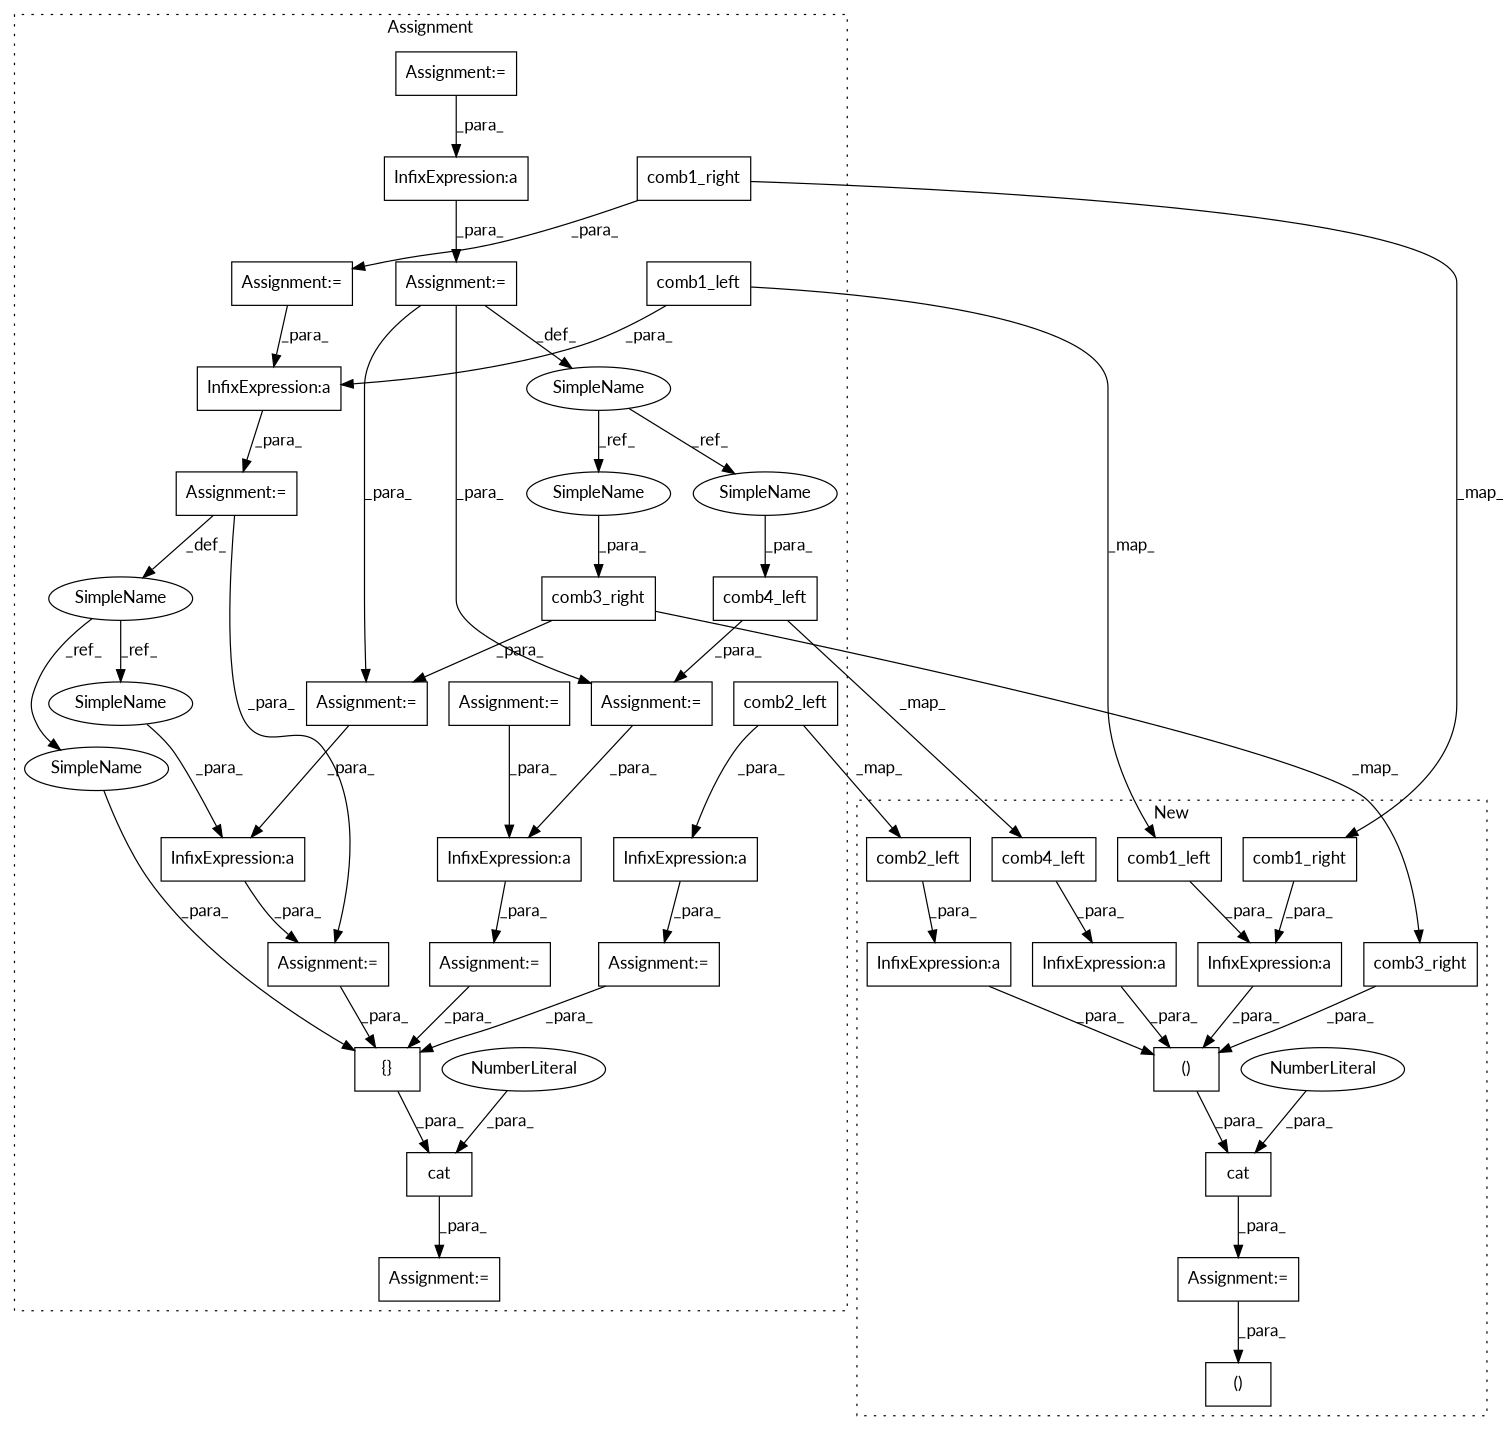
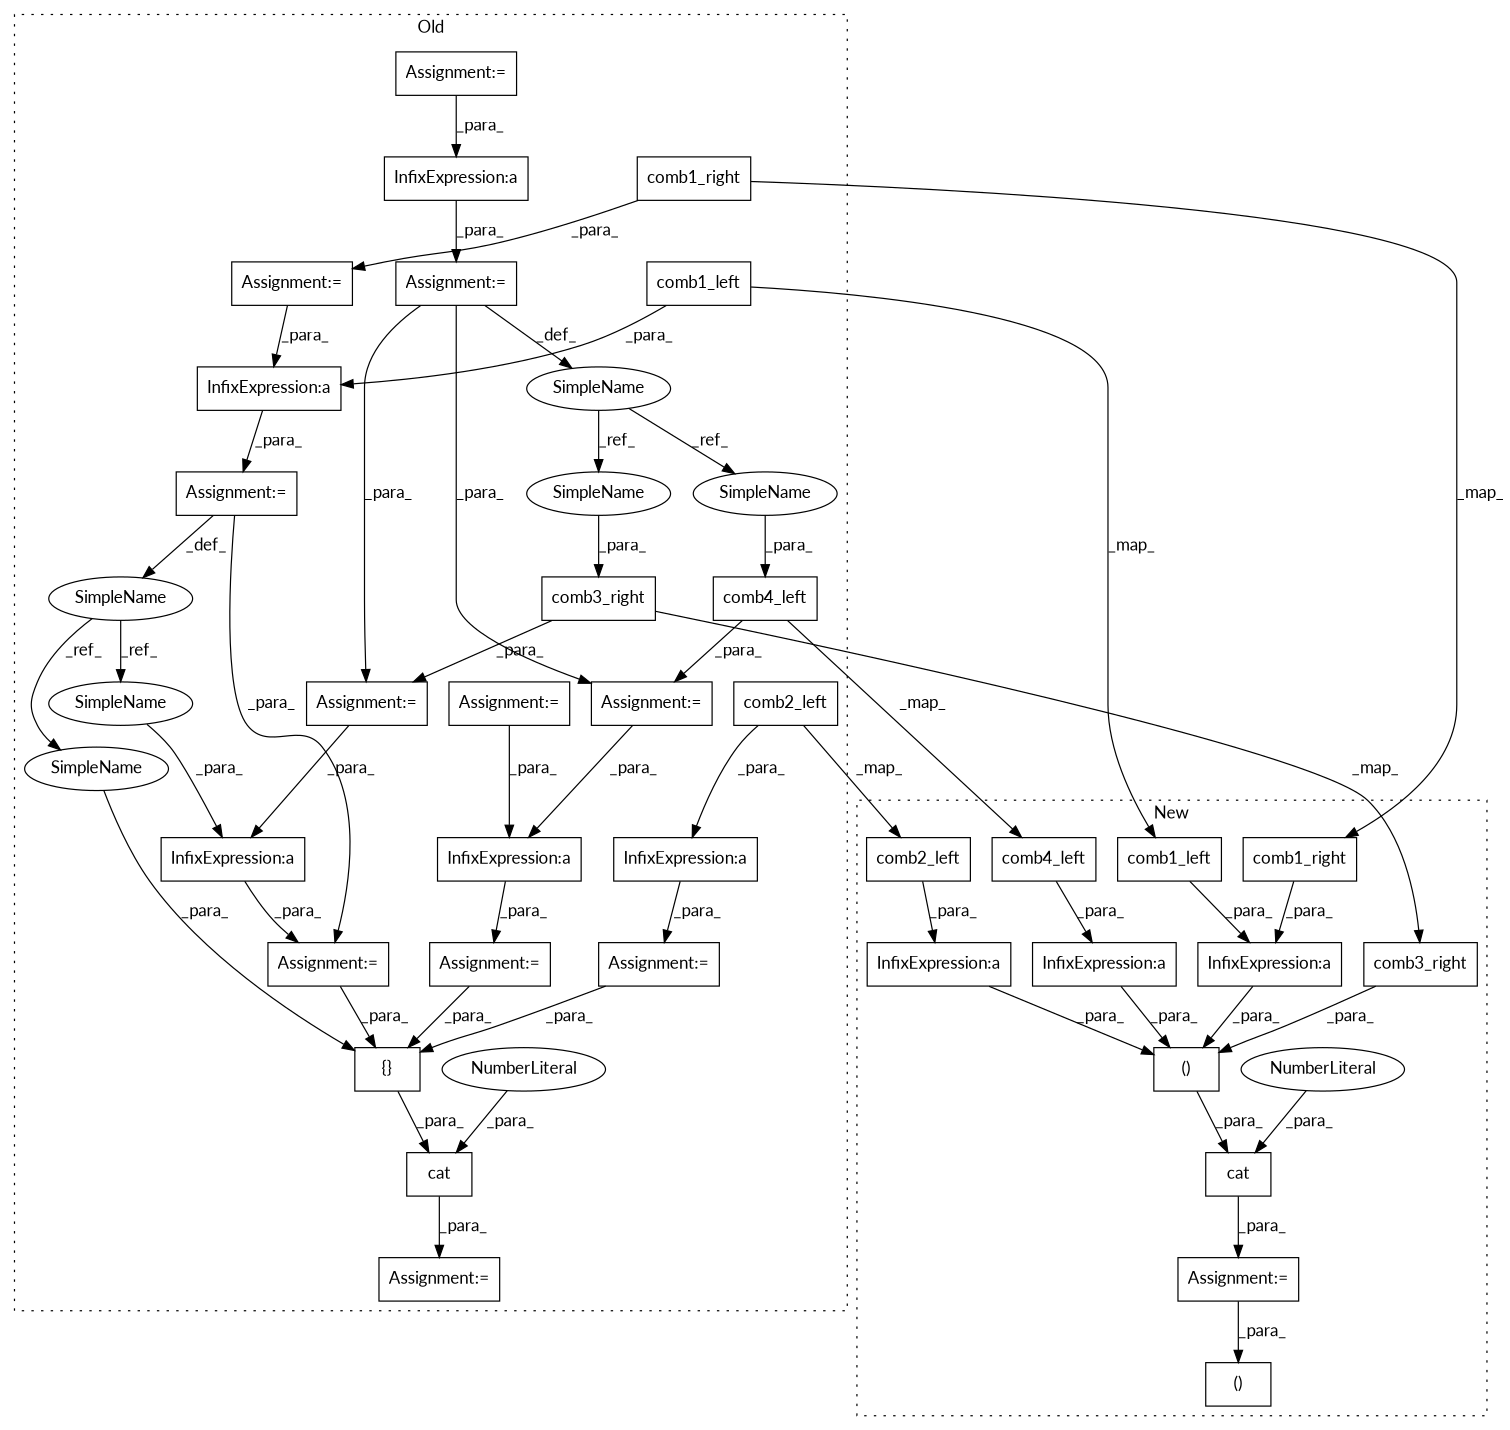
(431, 28) -> (431, 28)
